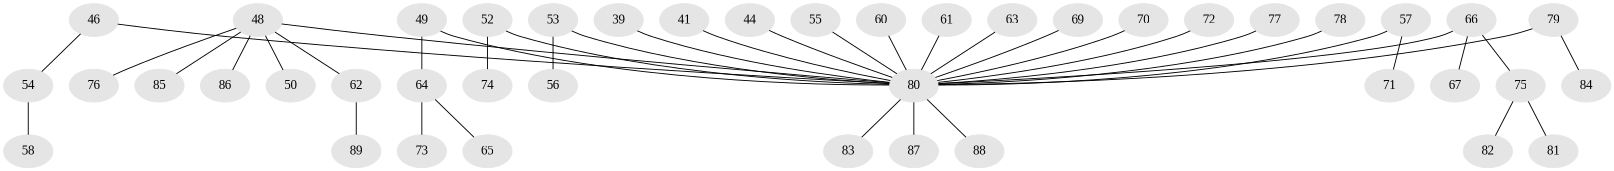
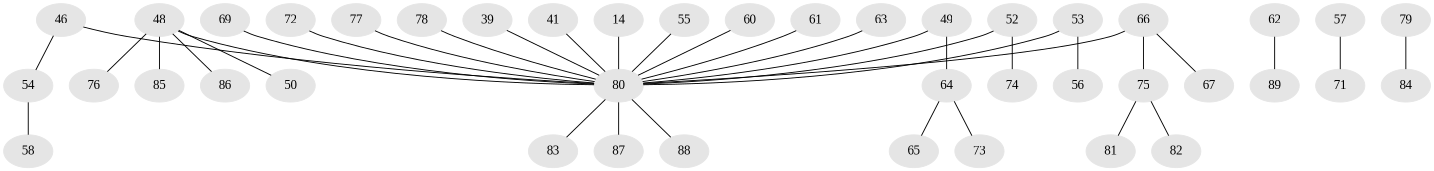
(750, 20) -> (619, 20)
(1143, 20) -> none
(307, 53) -> none
(1237, 71) -> none
(1165, 73) -> none
